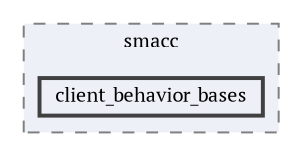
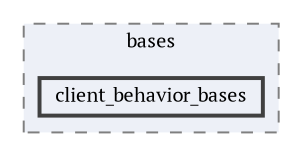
(151, 42) -> (151, 42)
